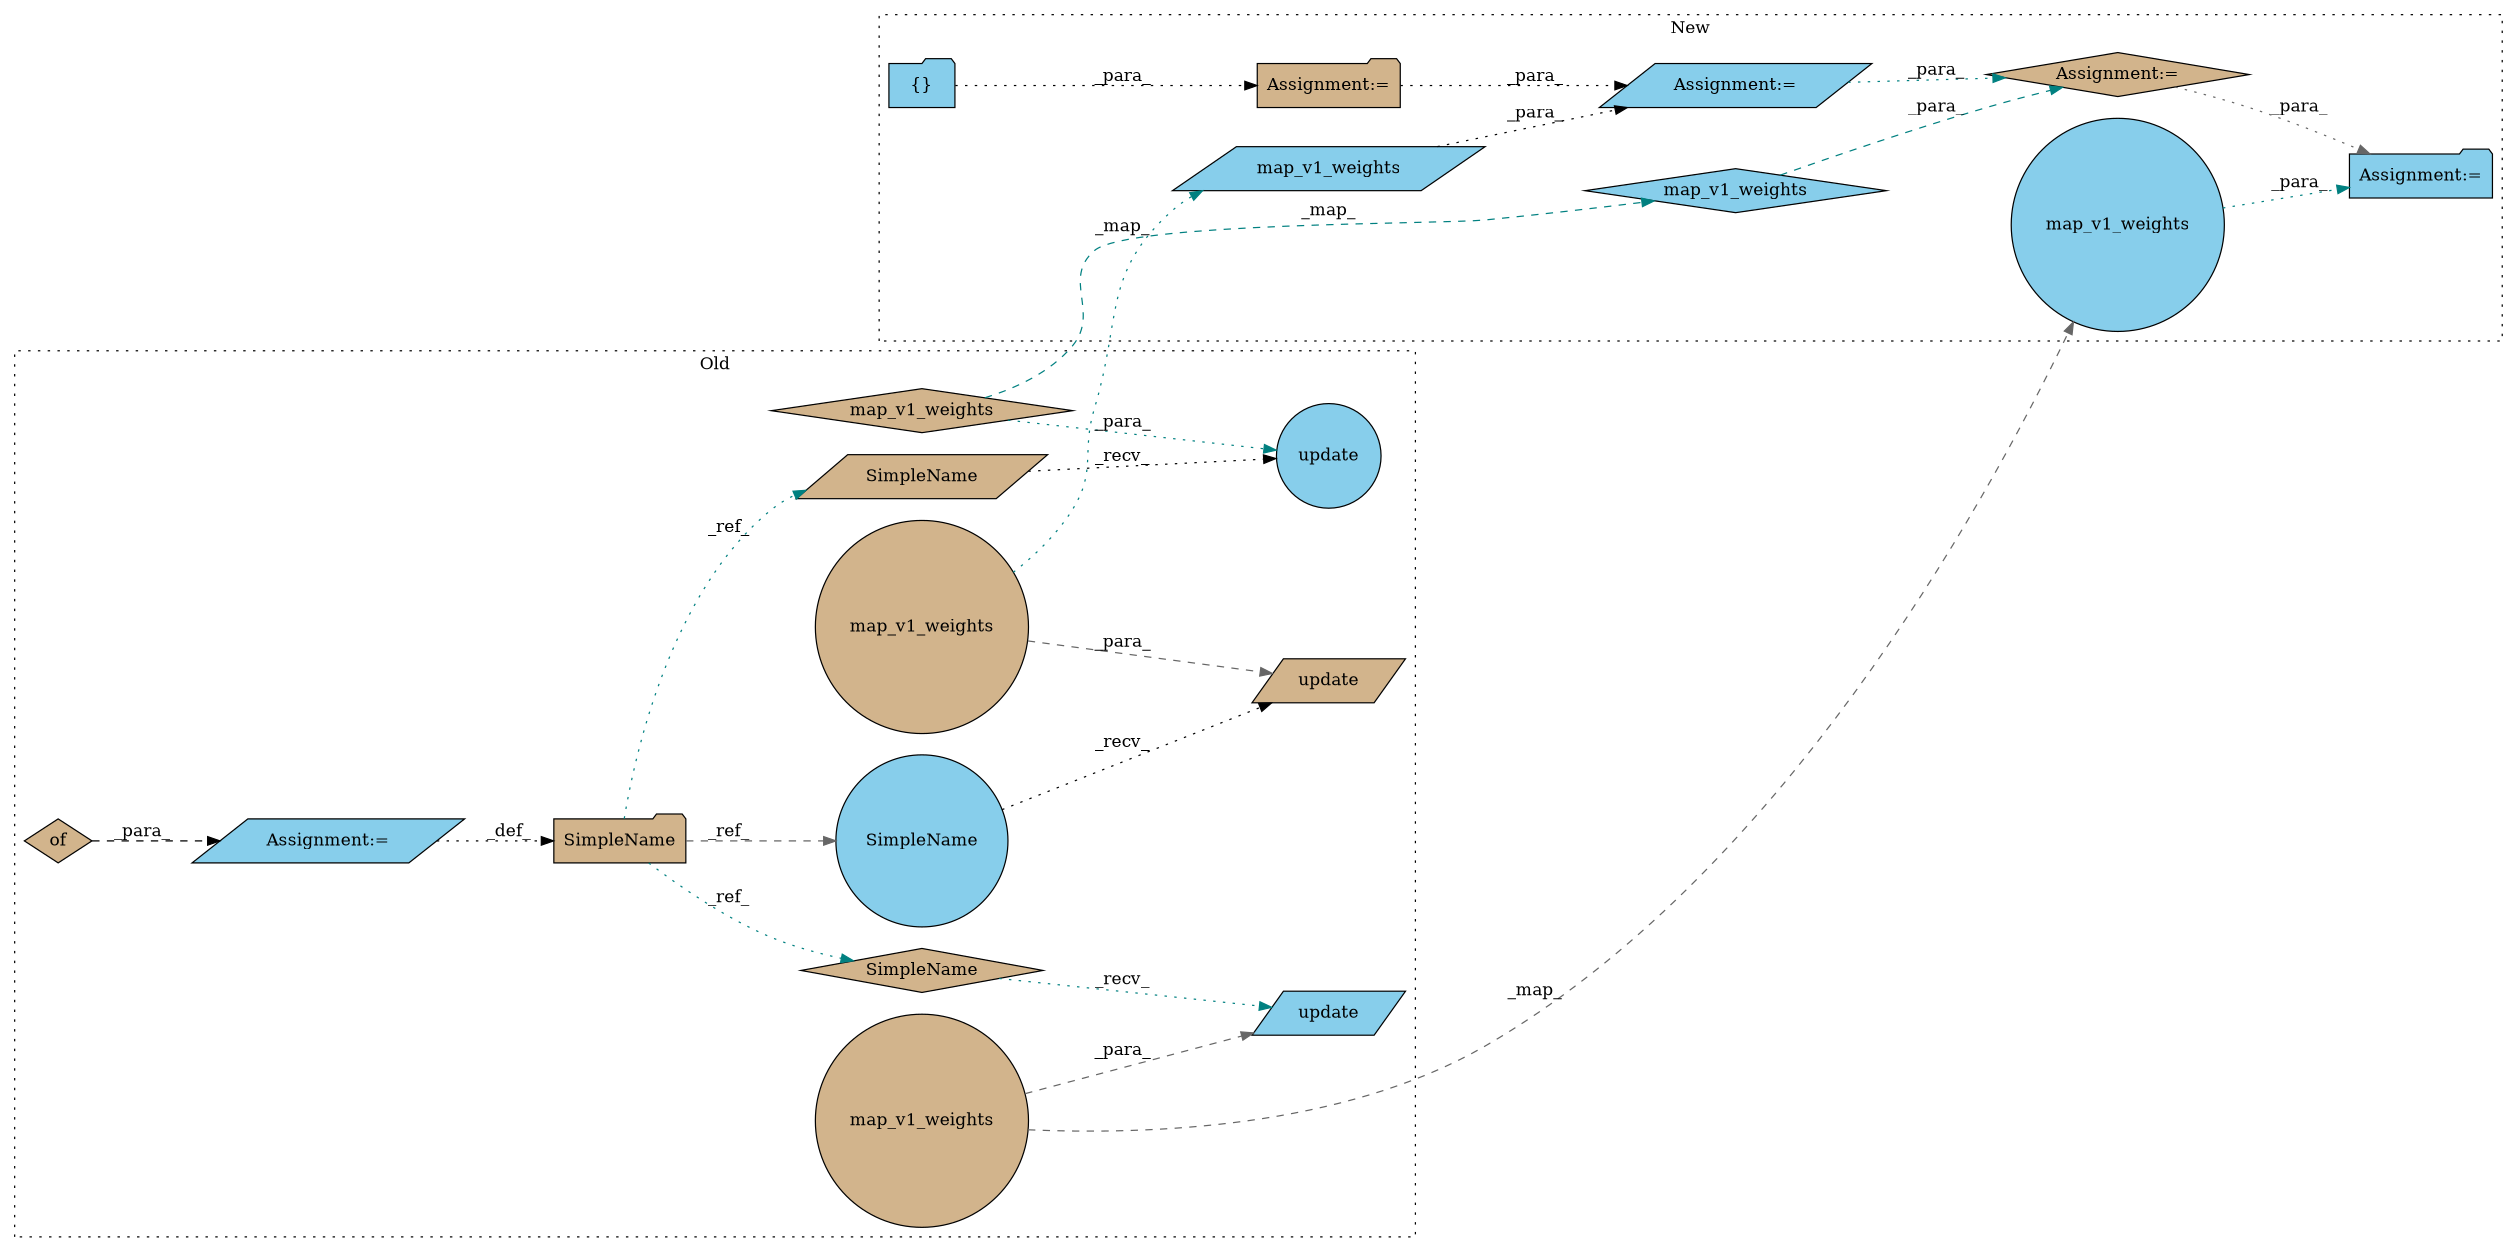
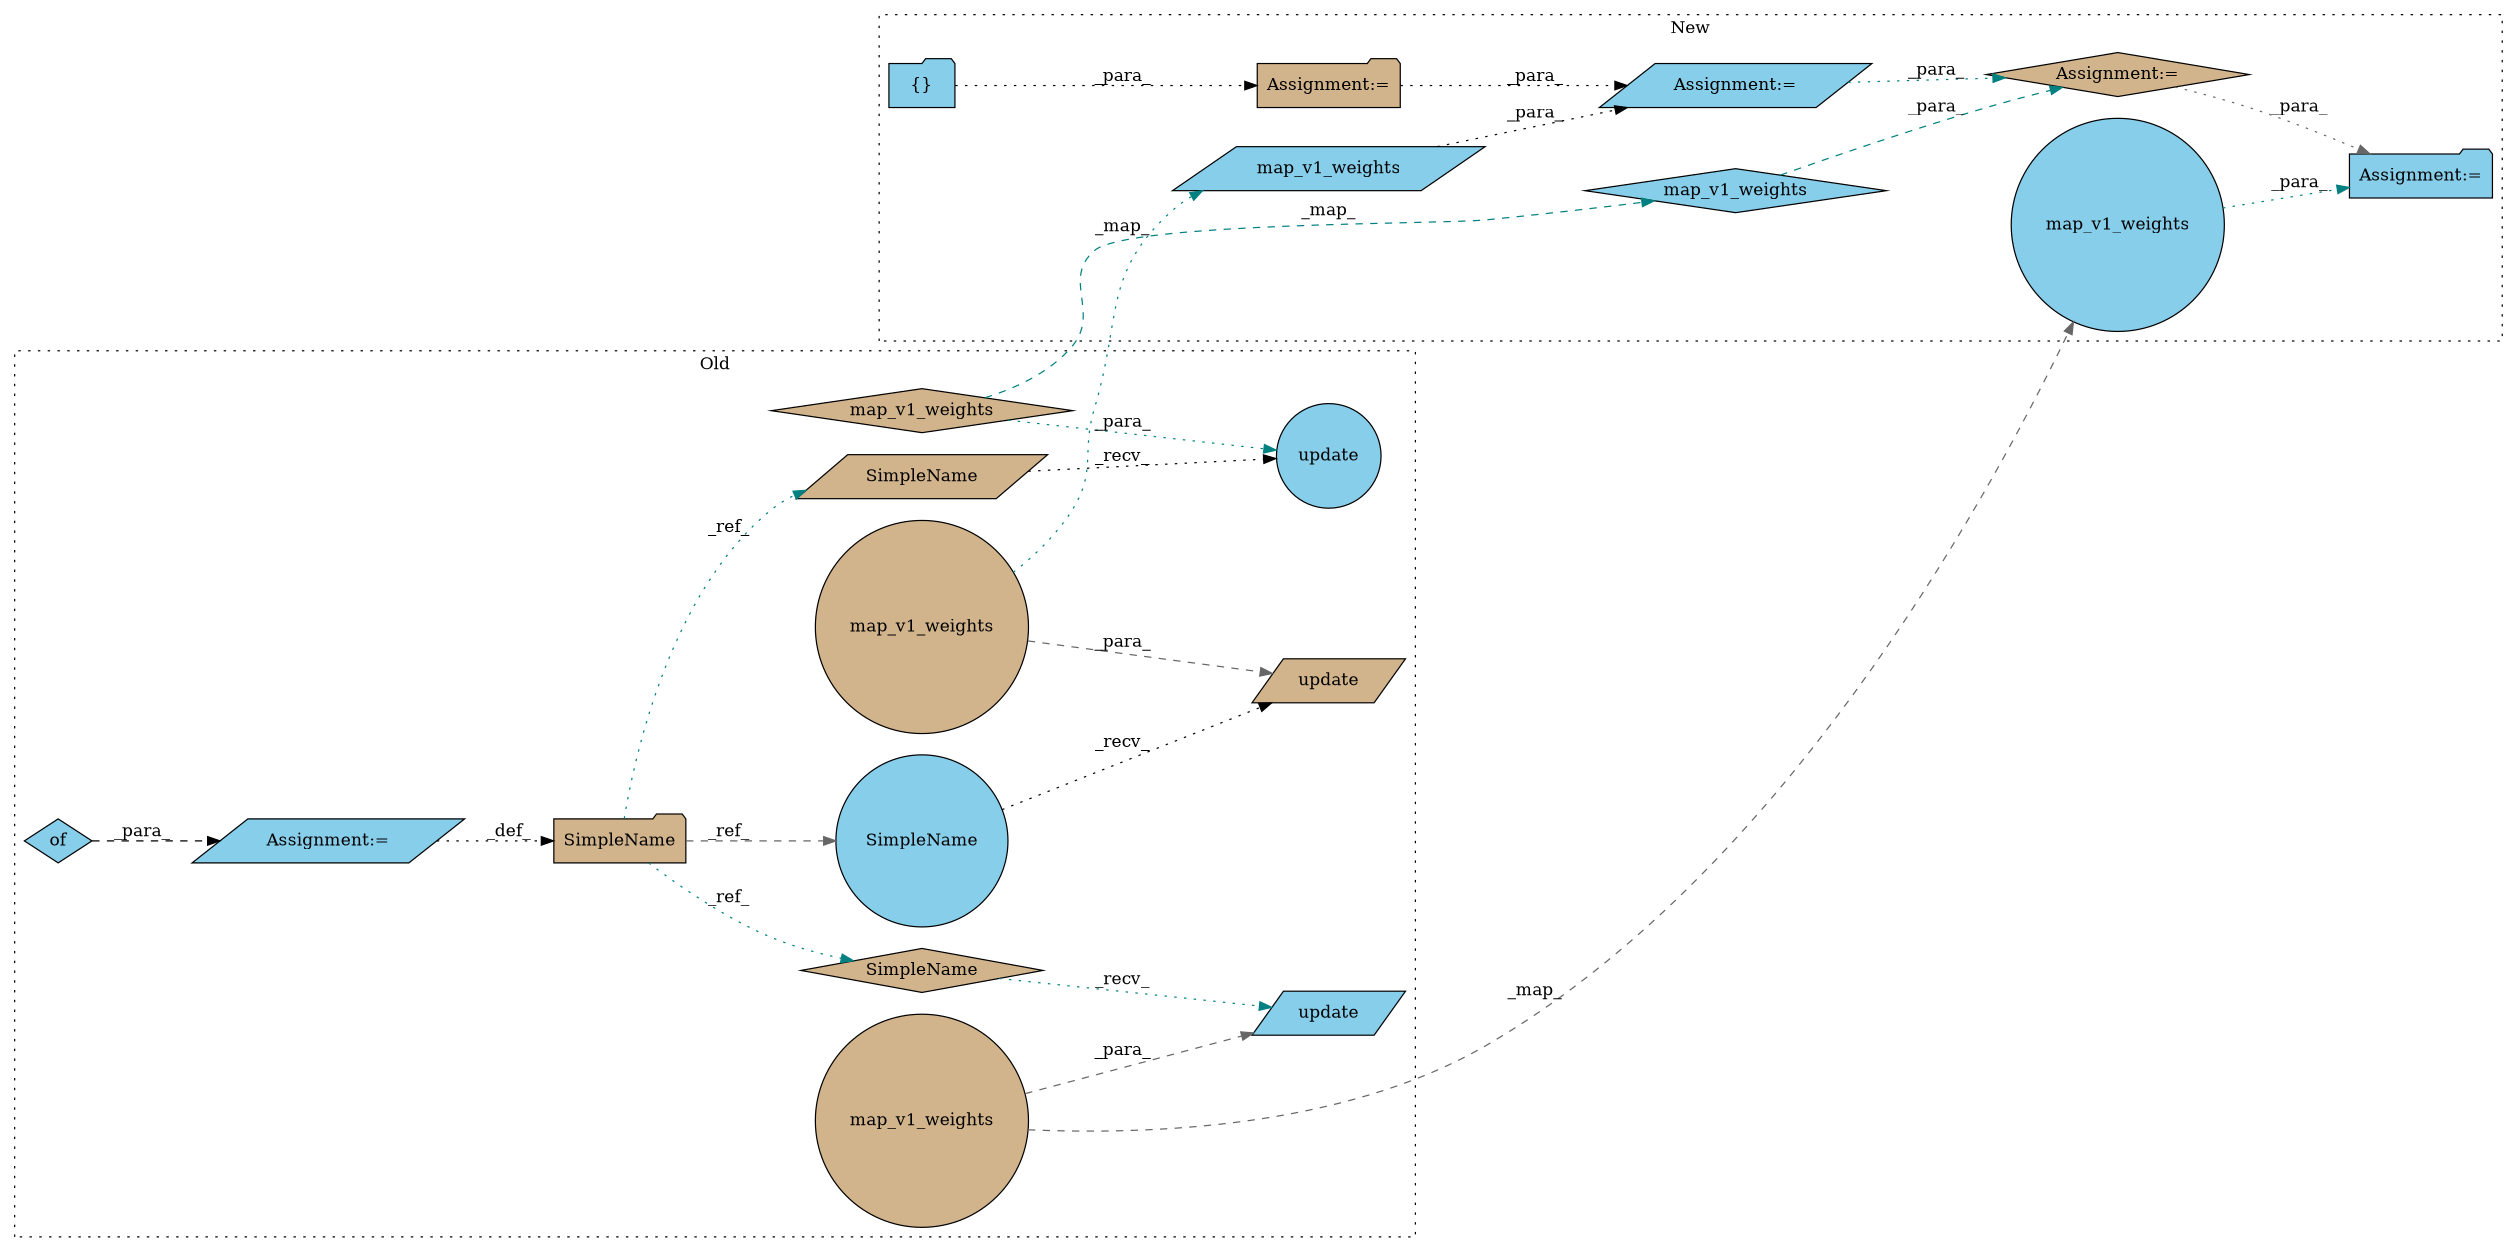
(58, 841) -> (58, 841)
